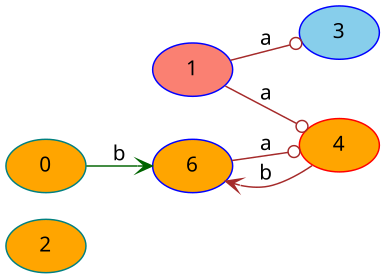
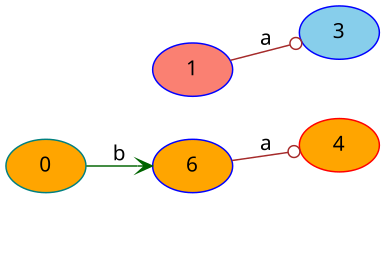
(261, 105) -> none
(278, 183) -> none
(46, 246) -> none
